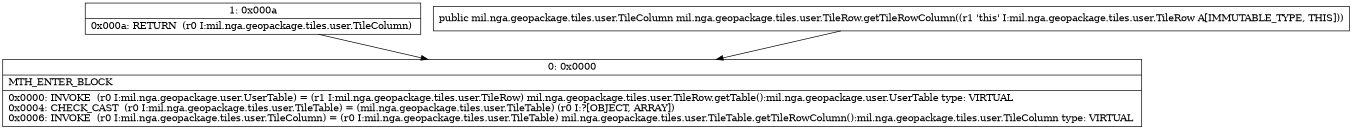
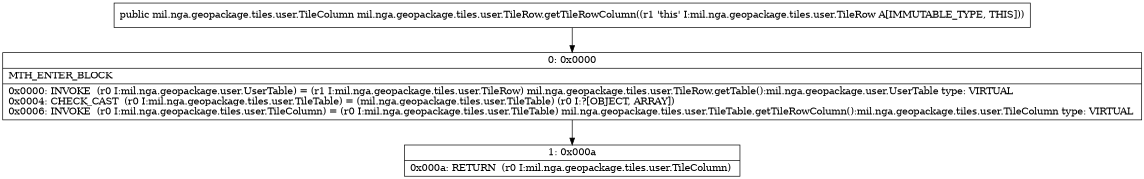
(370, 46) -> (572, 129)
